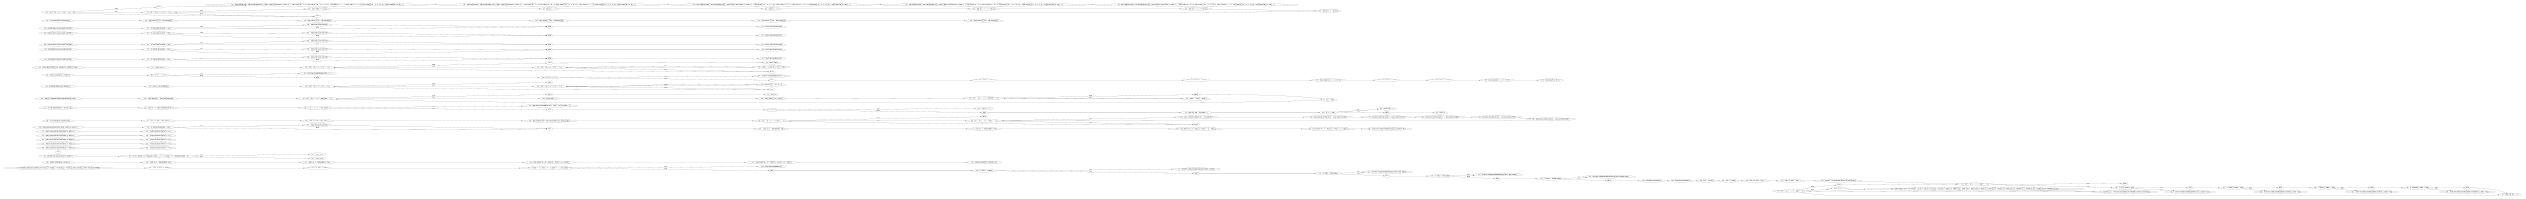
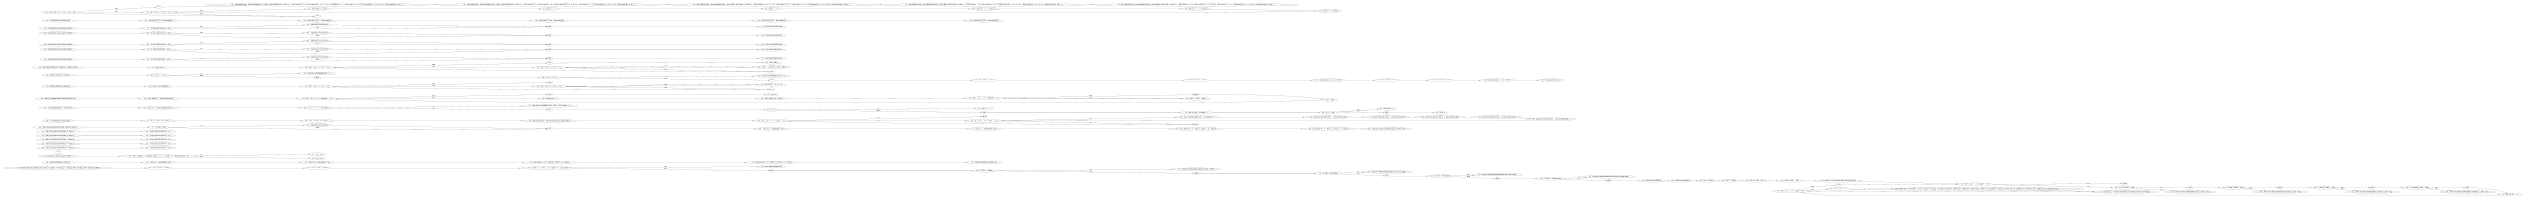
(159, 127) -> (159, 127)
